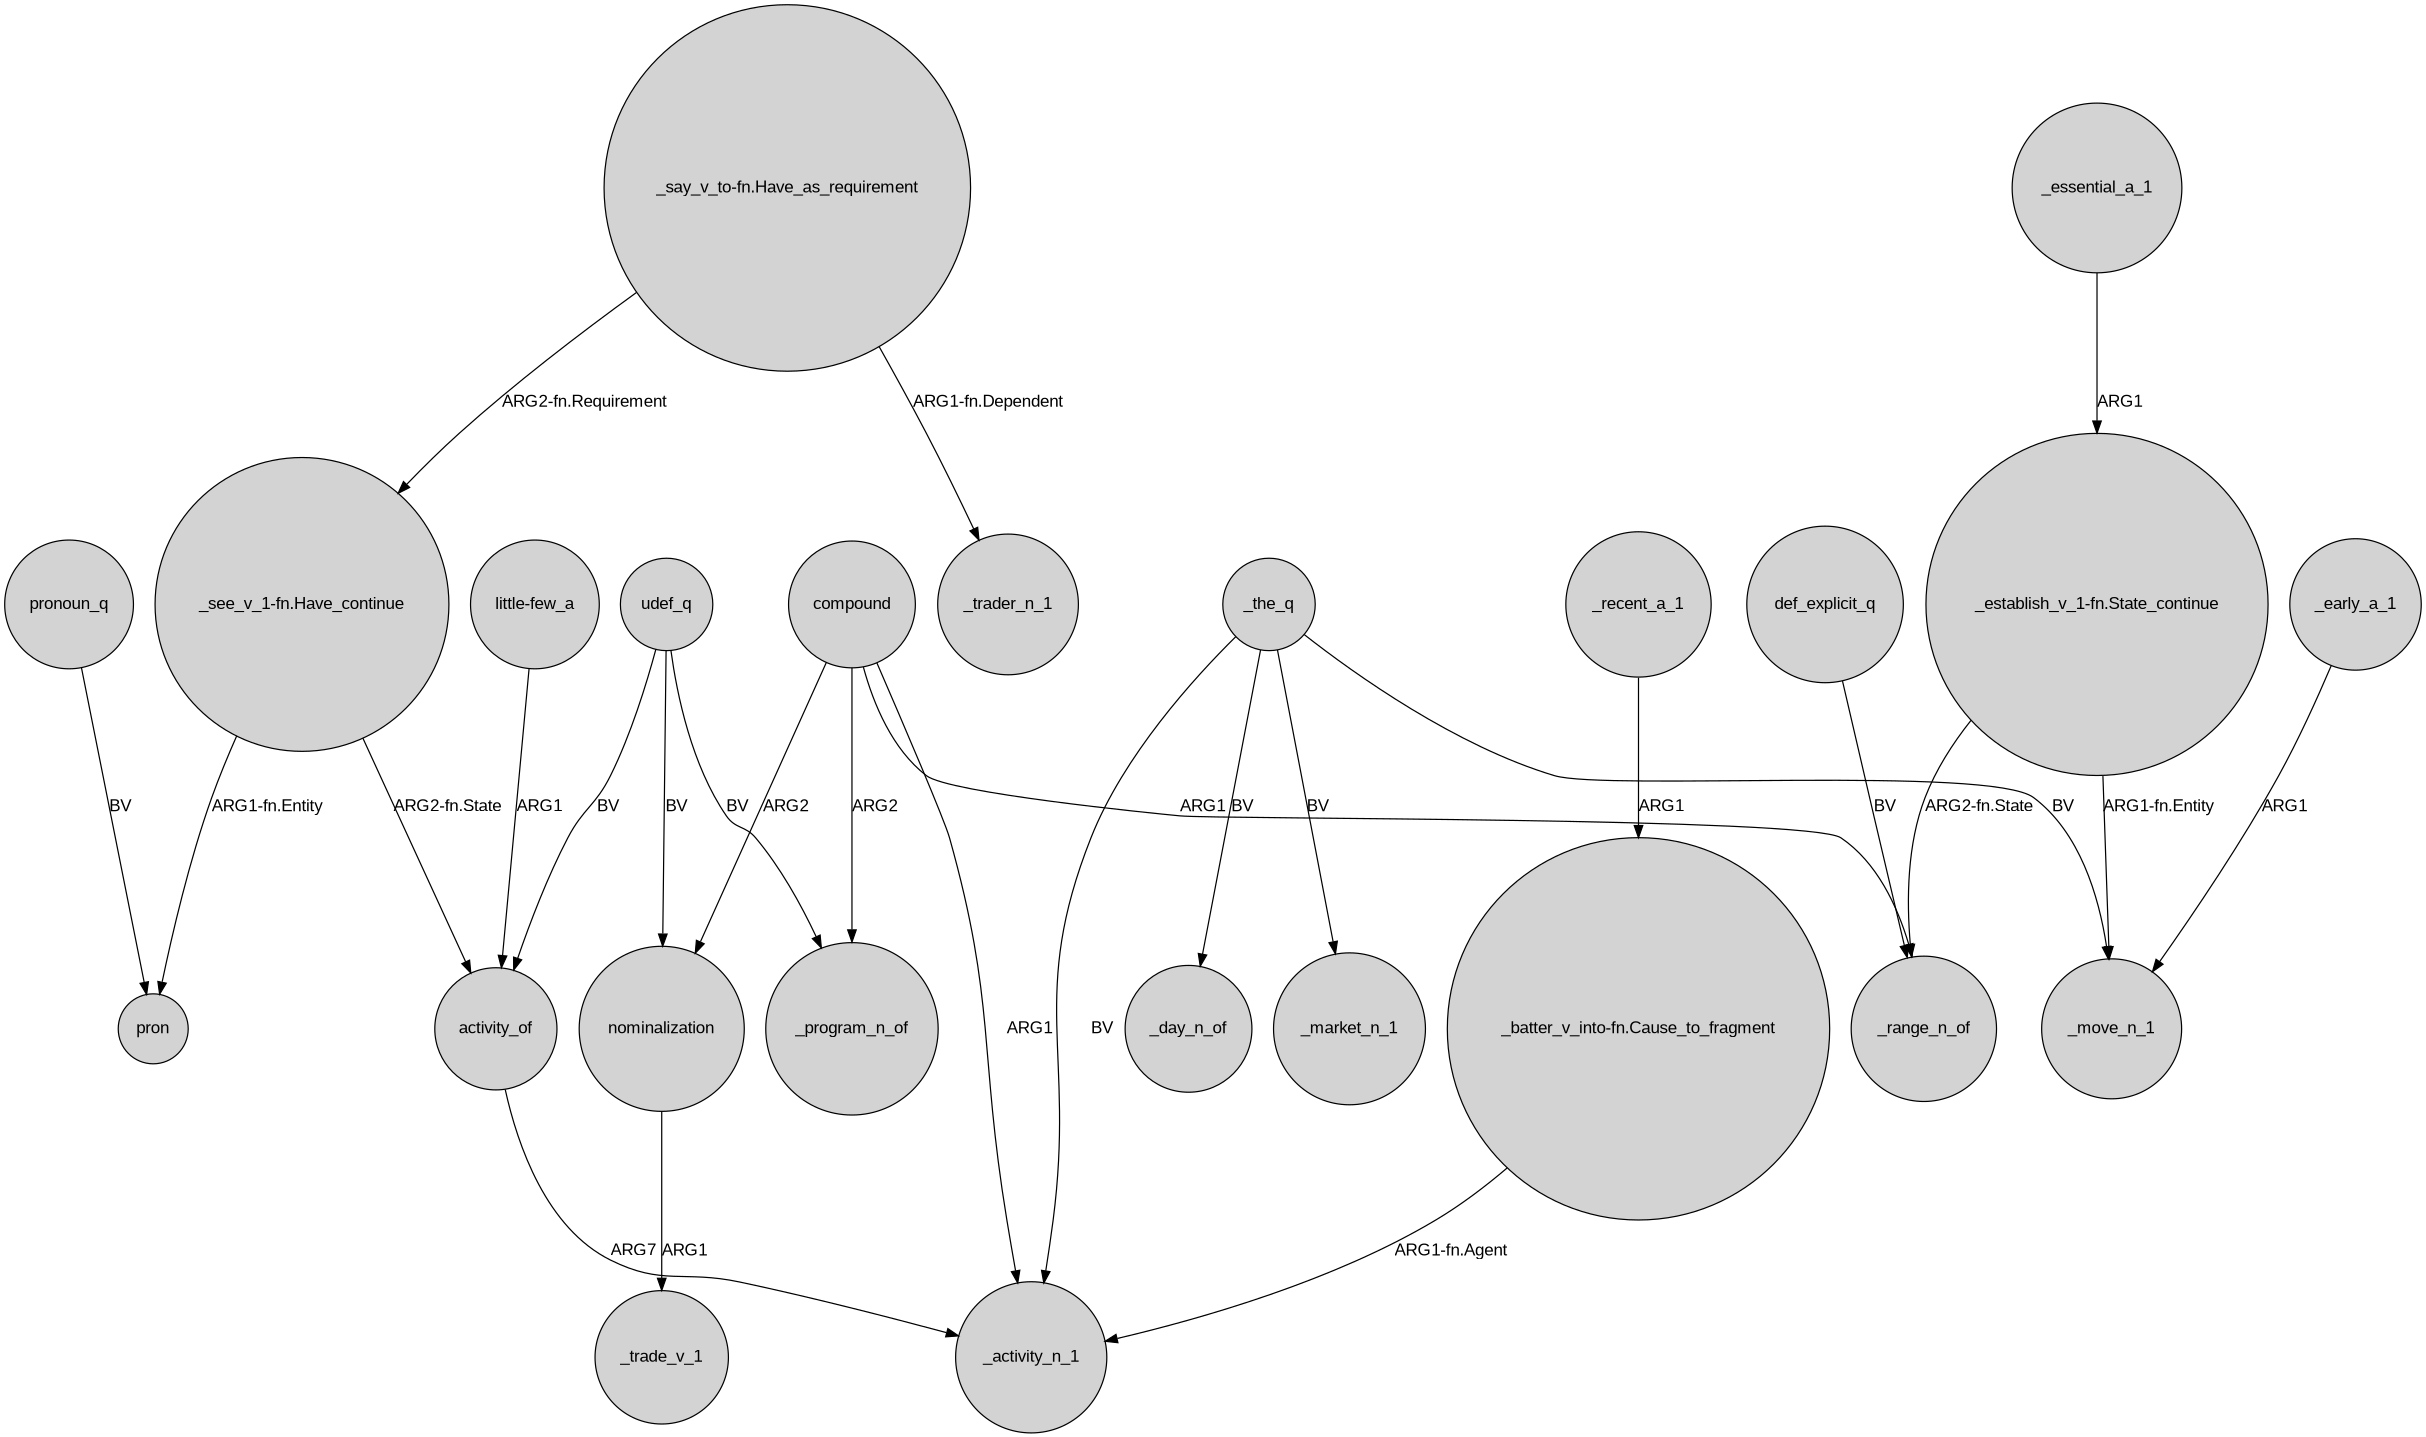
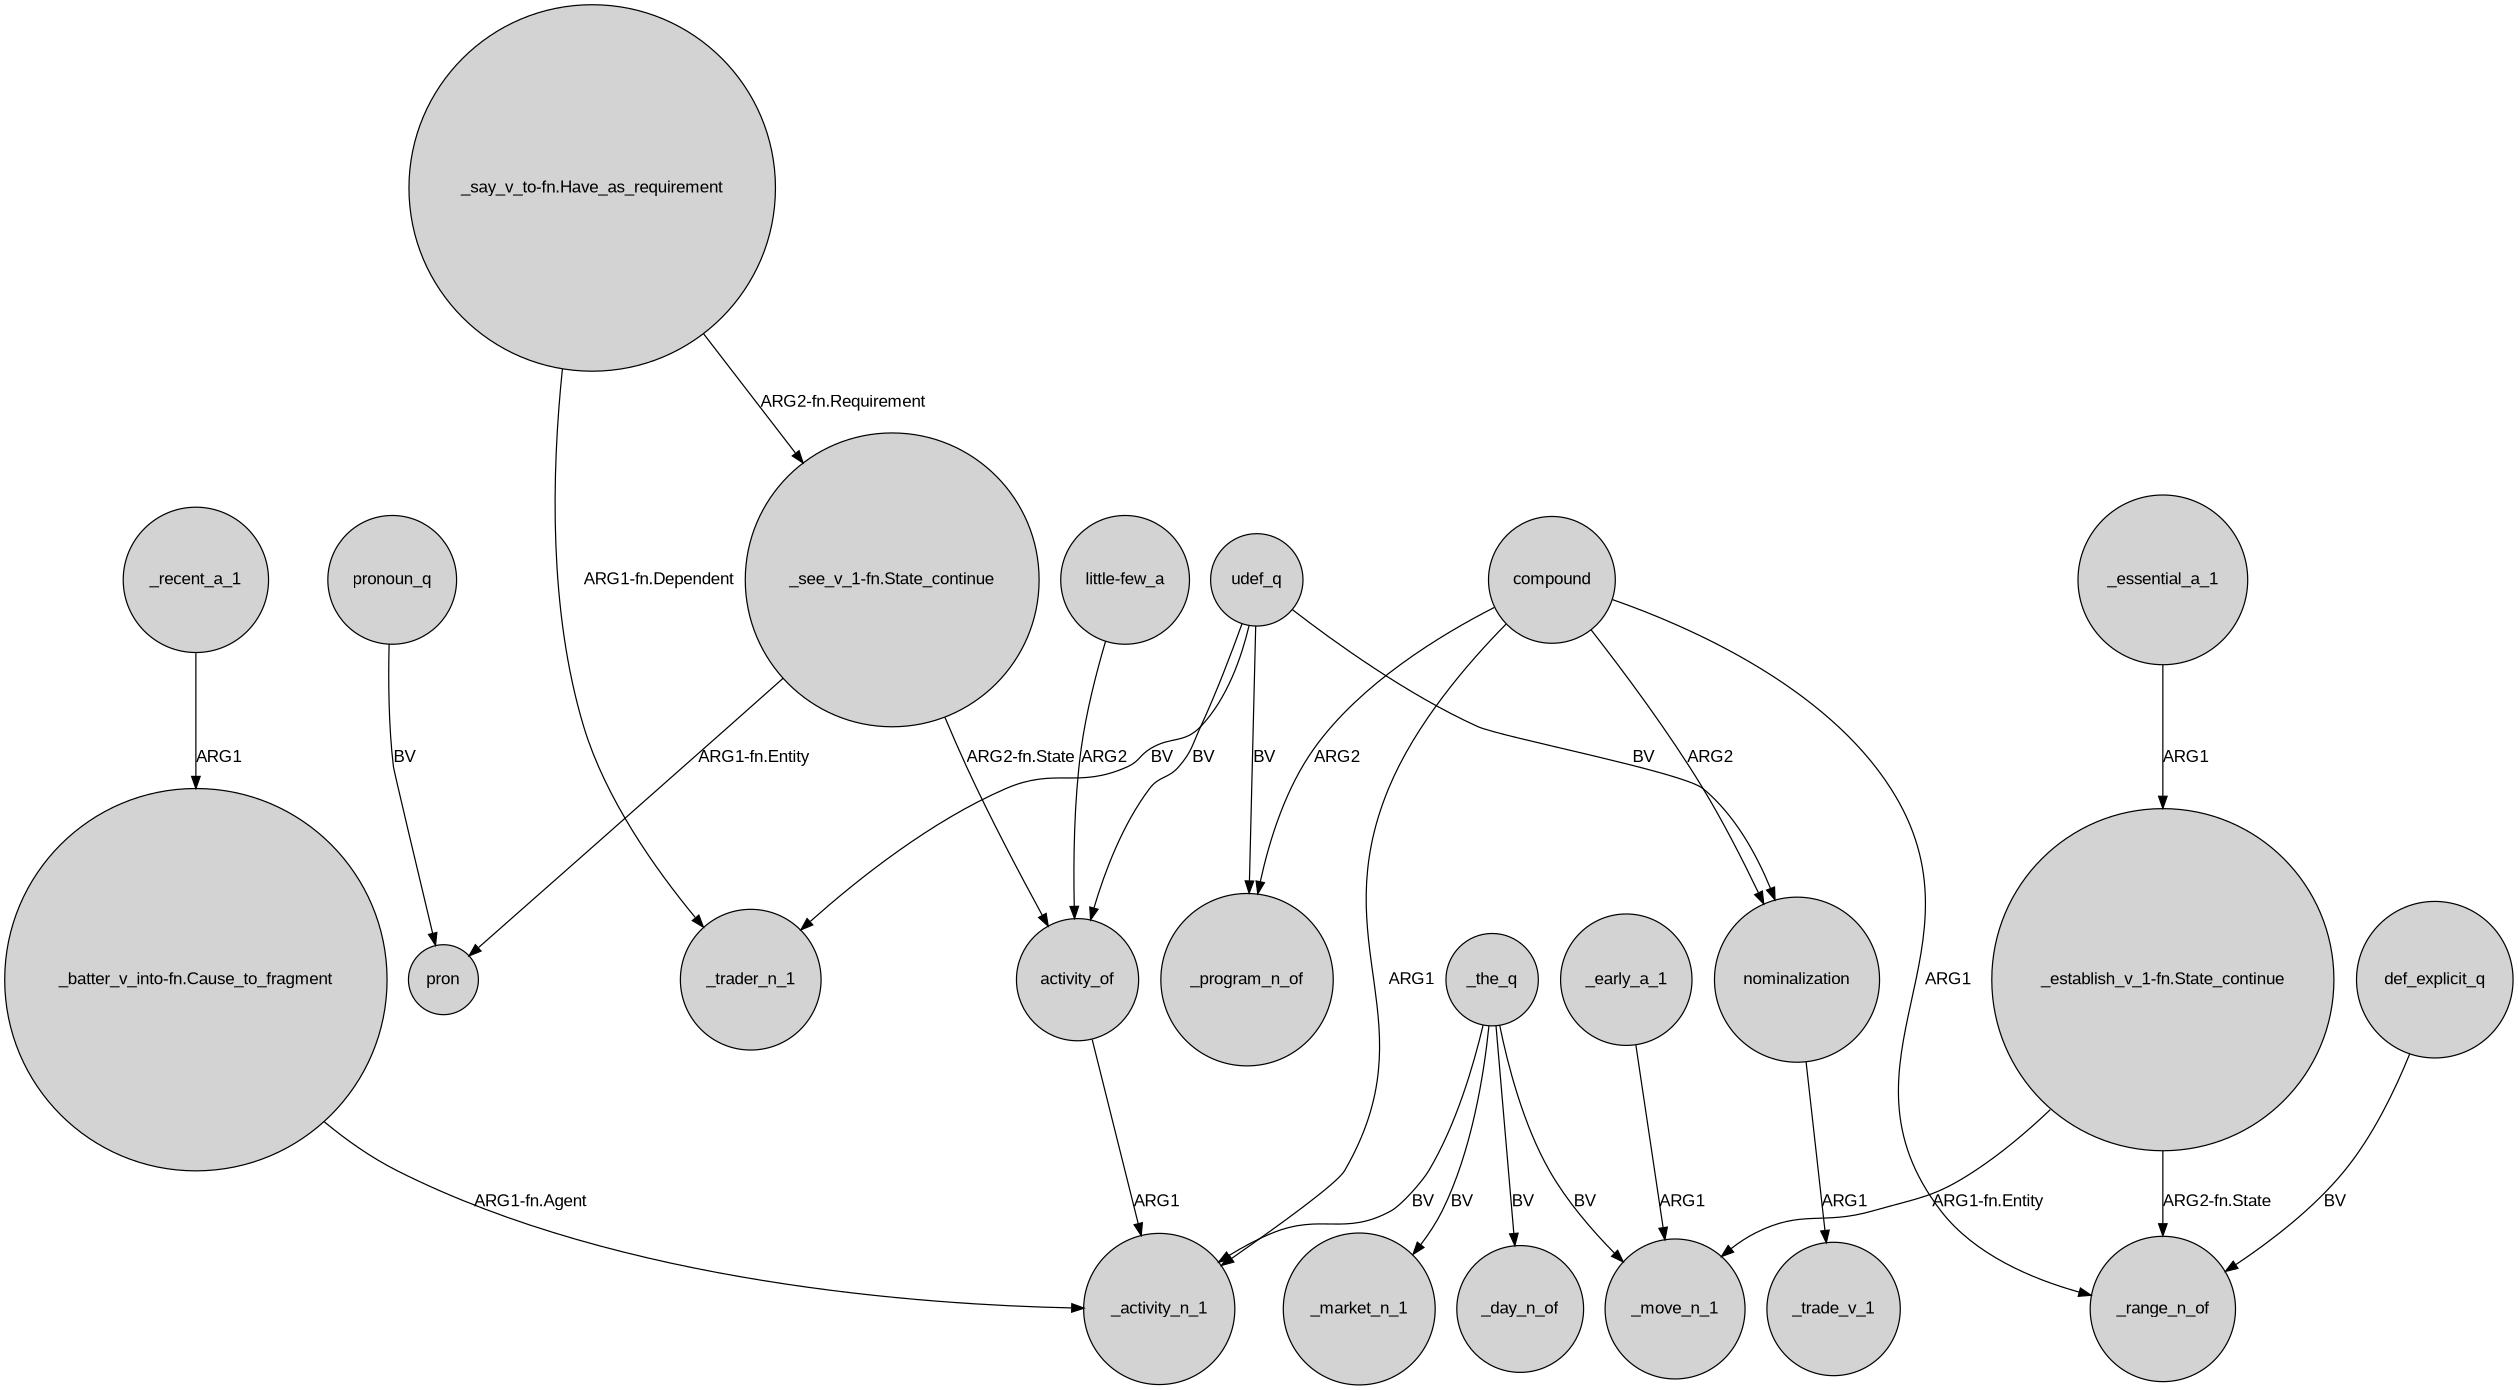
(302, 604) -> (892, 580)
none -> (1047, 779)
(540, 807) -> (1104, 758)
(634, 1251) -> (1157, 1202)
